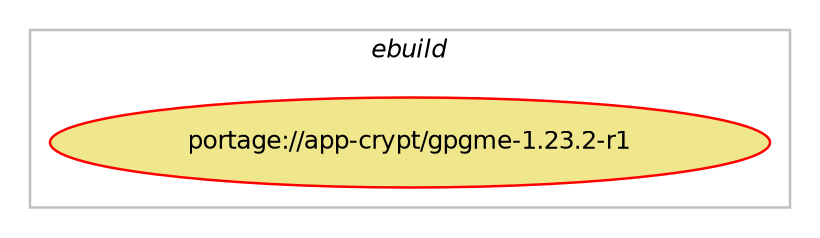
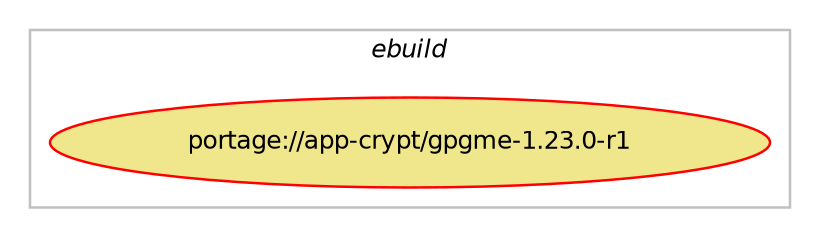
(410, 142) -> (410, 142)
